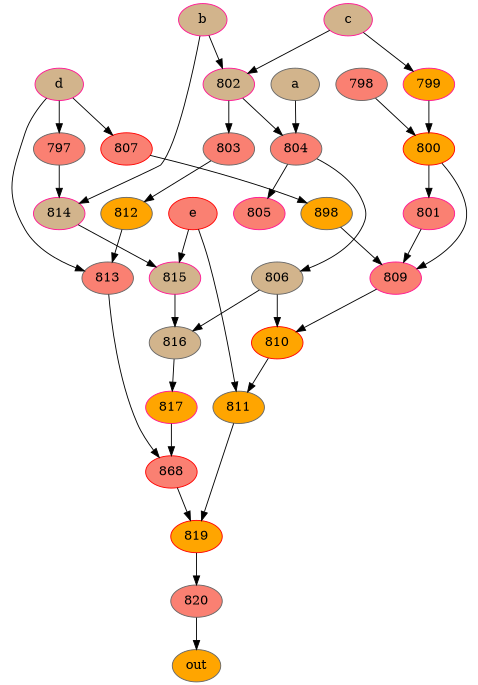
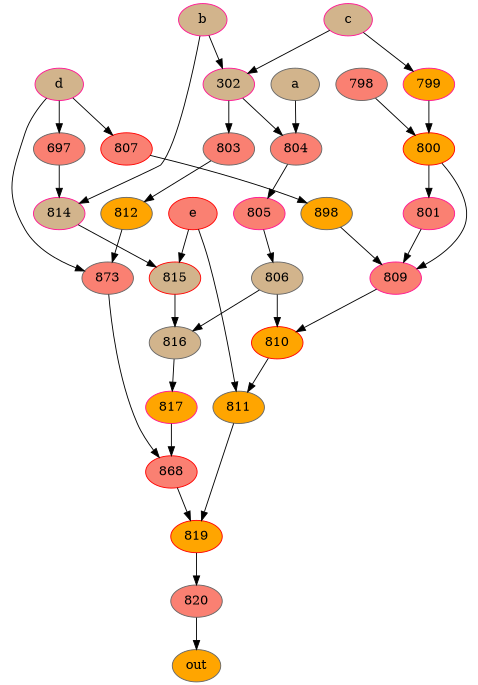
(229, 84) -> (229, 84)
(59, 149) -> (59, 149)
(366, 217) -> (267, 241)
(108, 278) -> (108, 278)
(175, 278) -> (175, 278)
